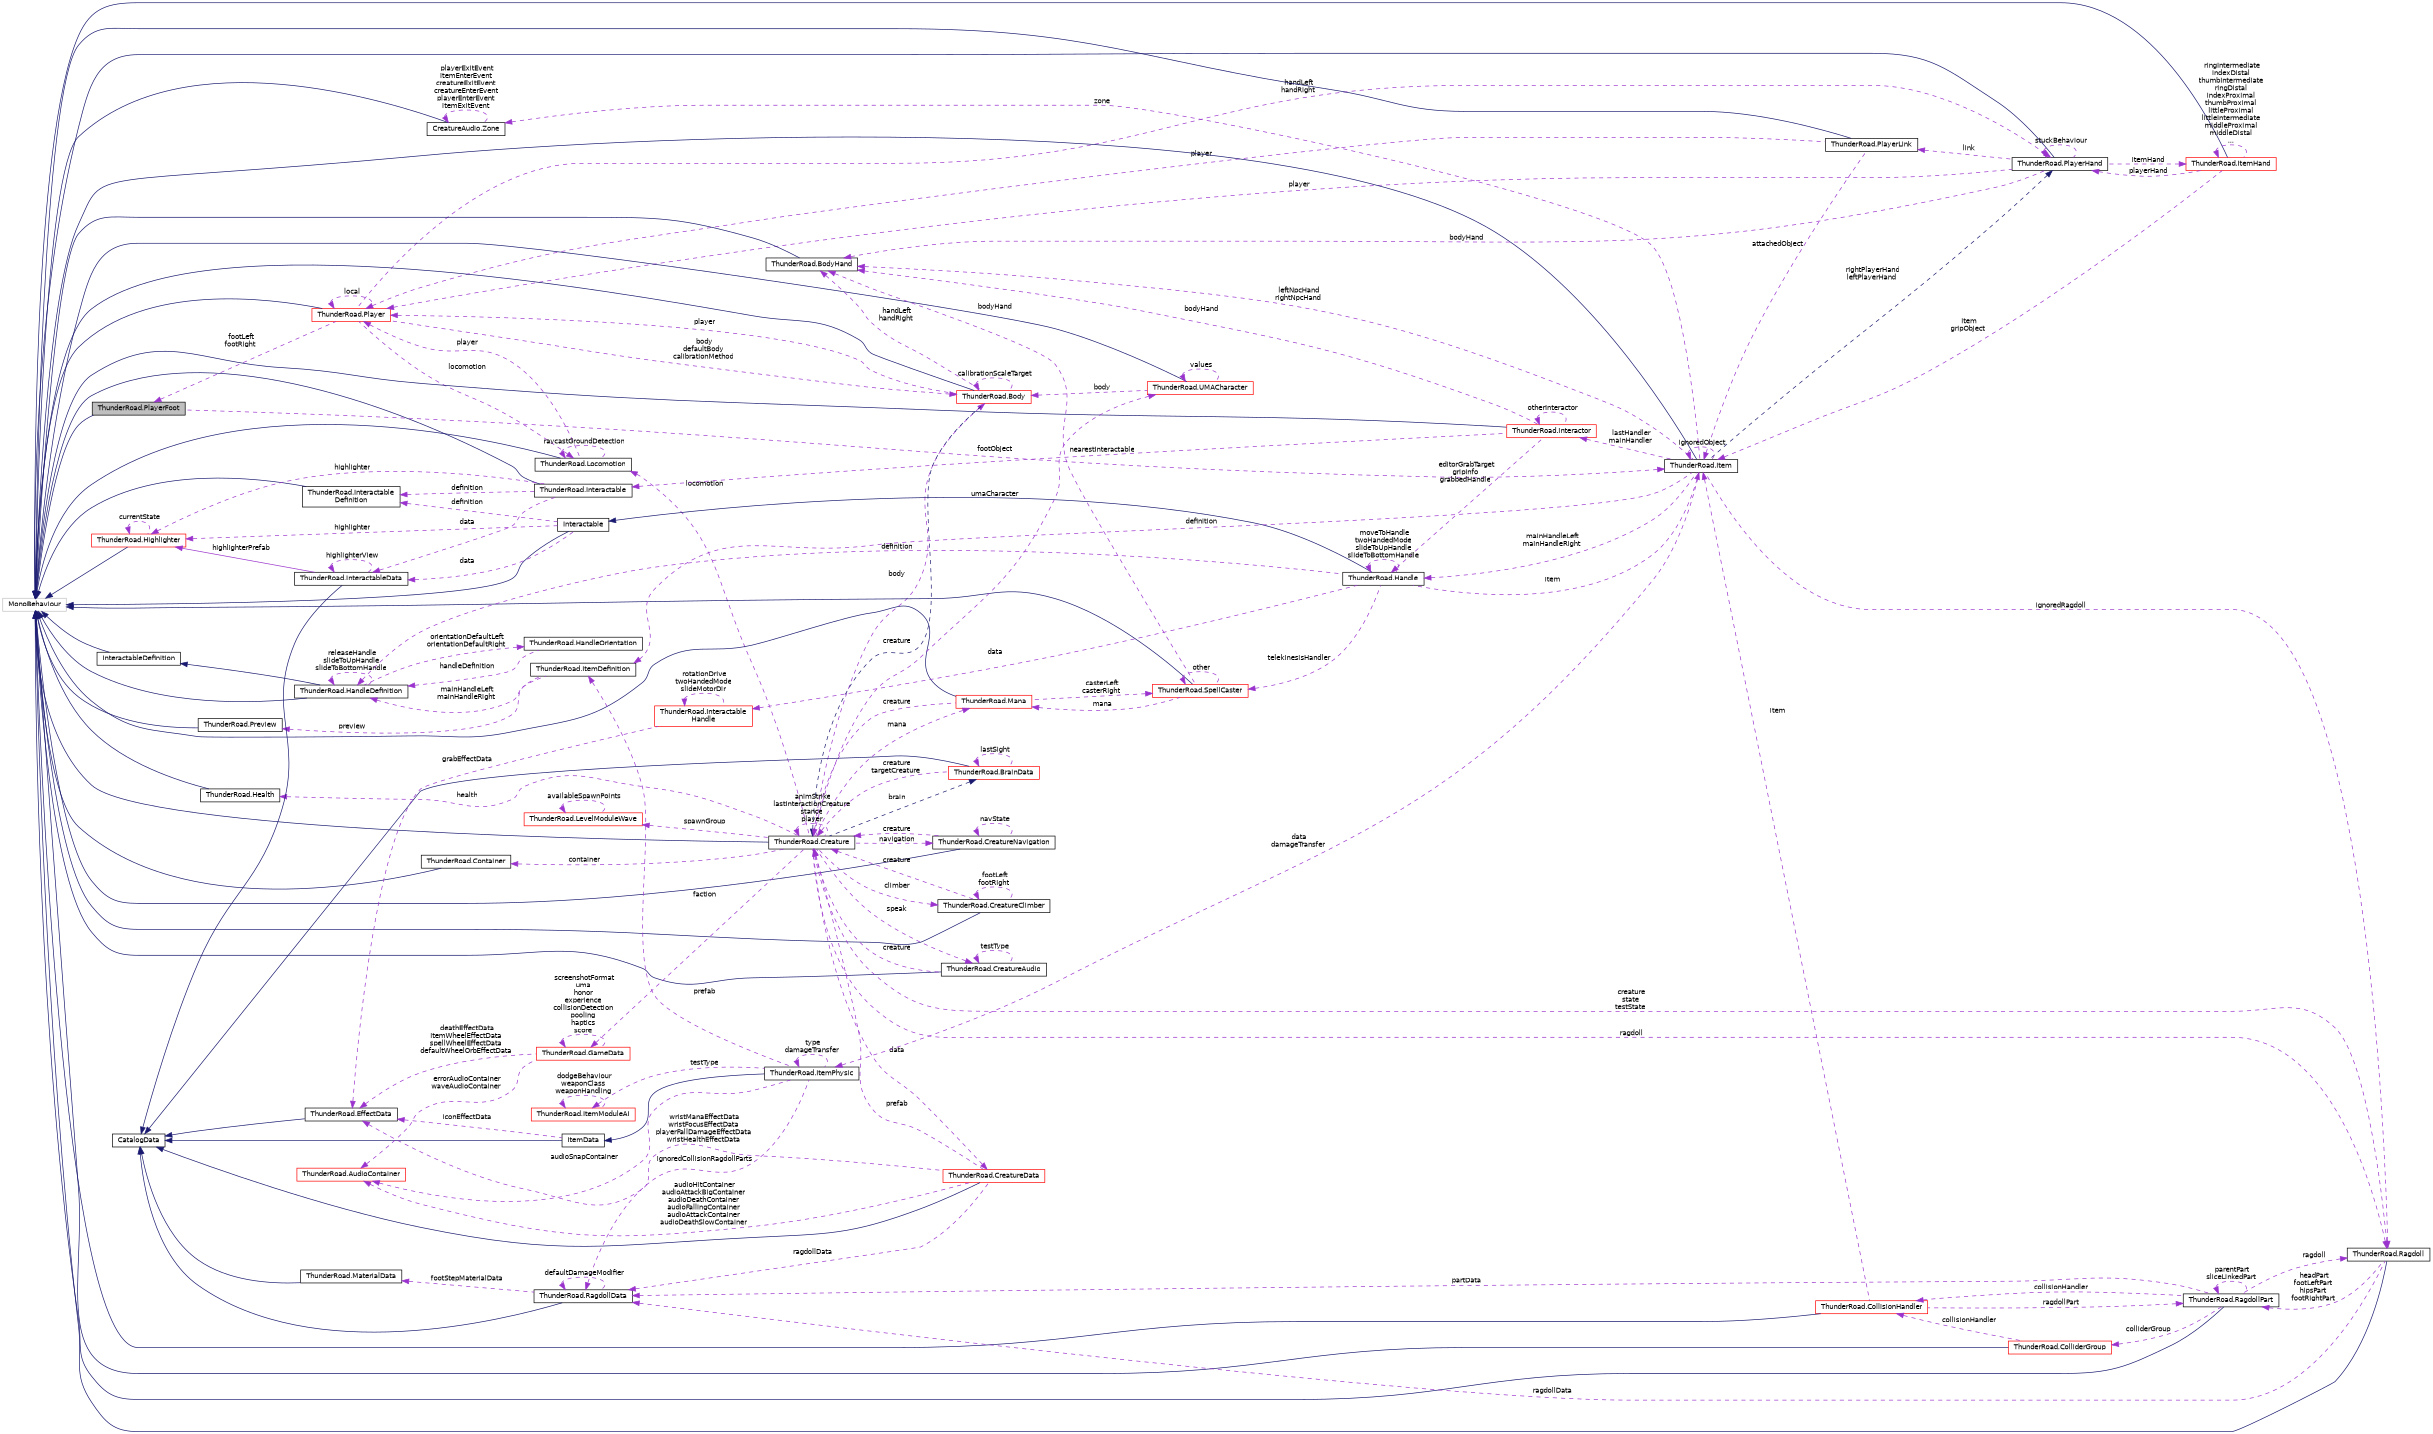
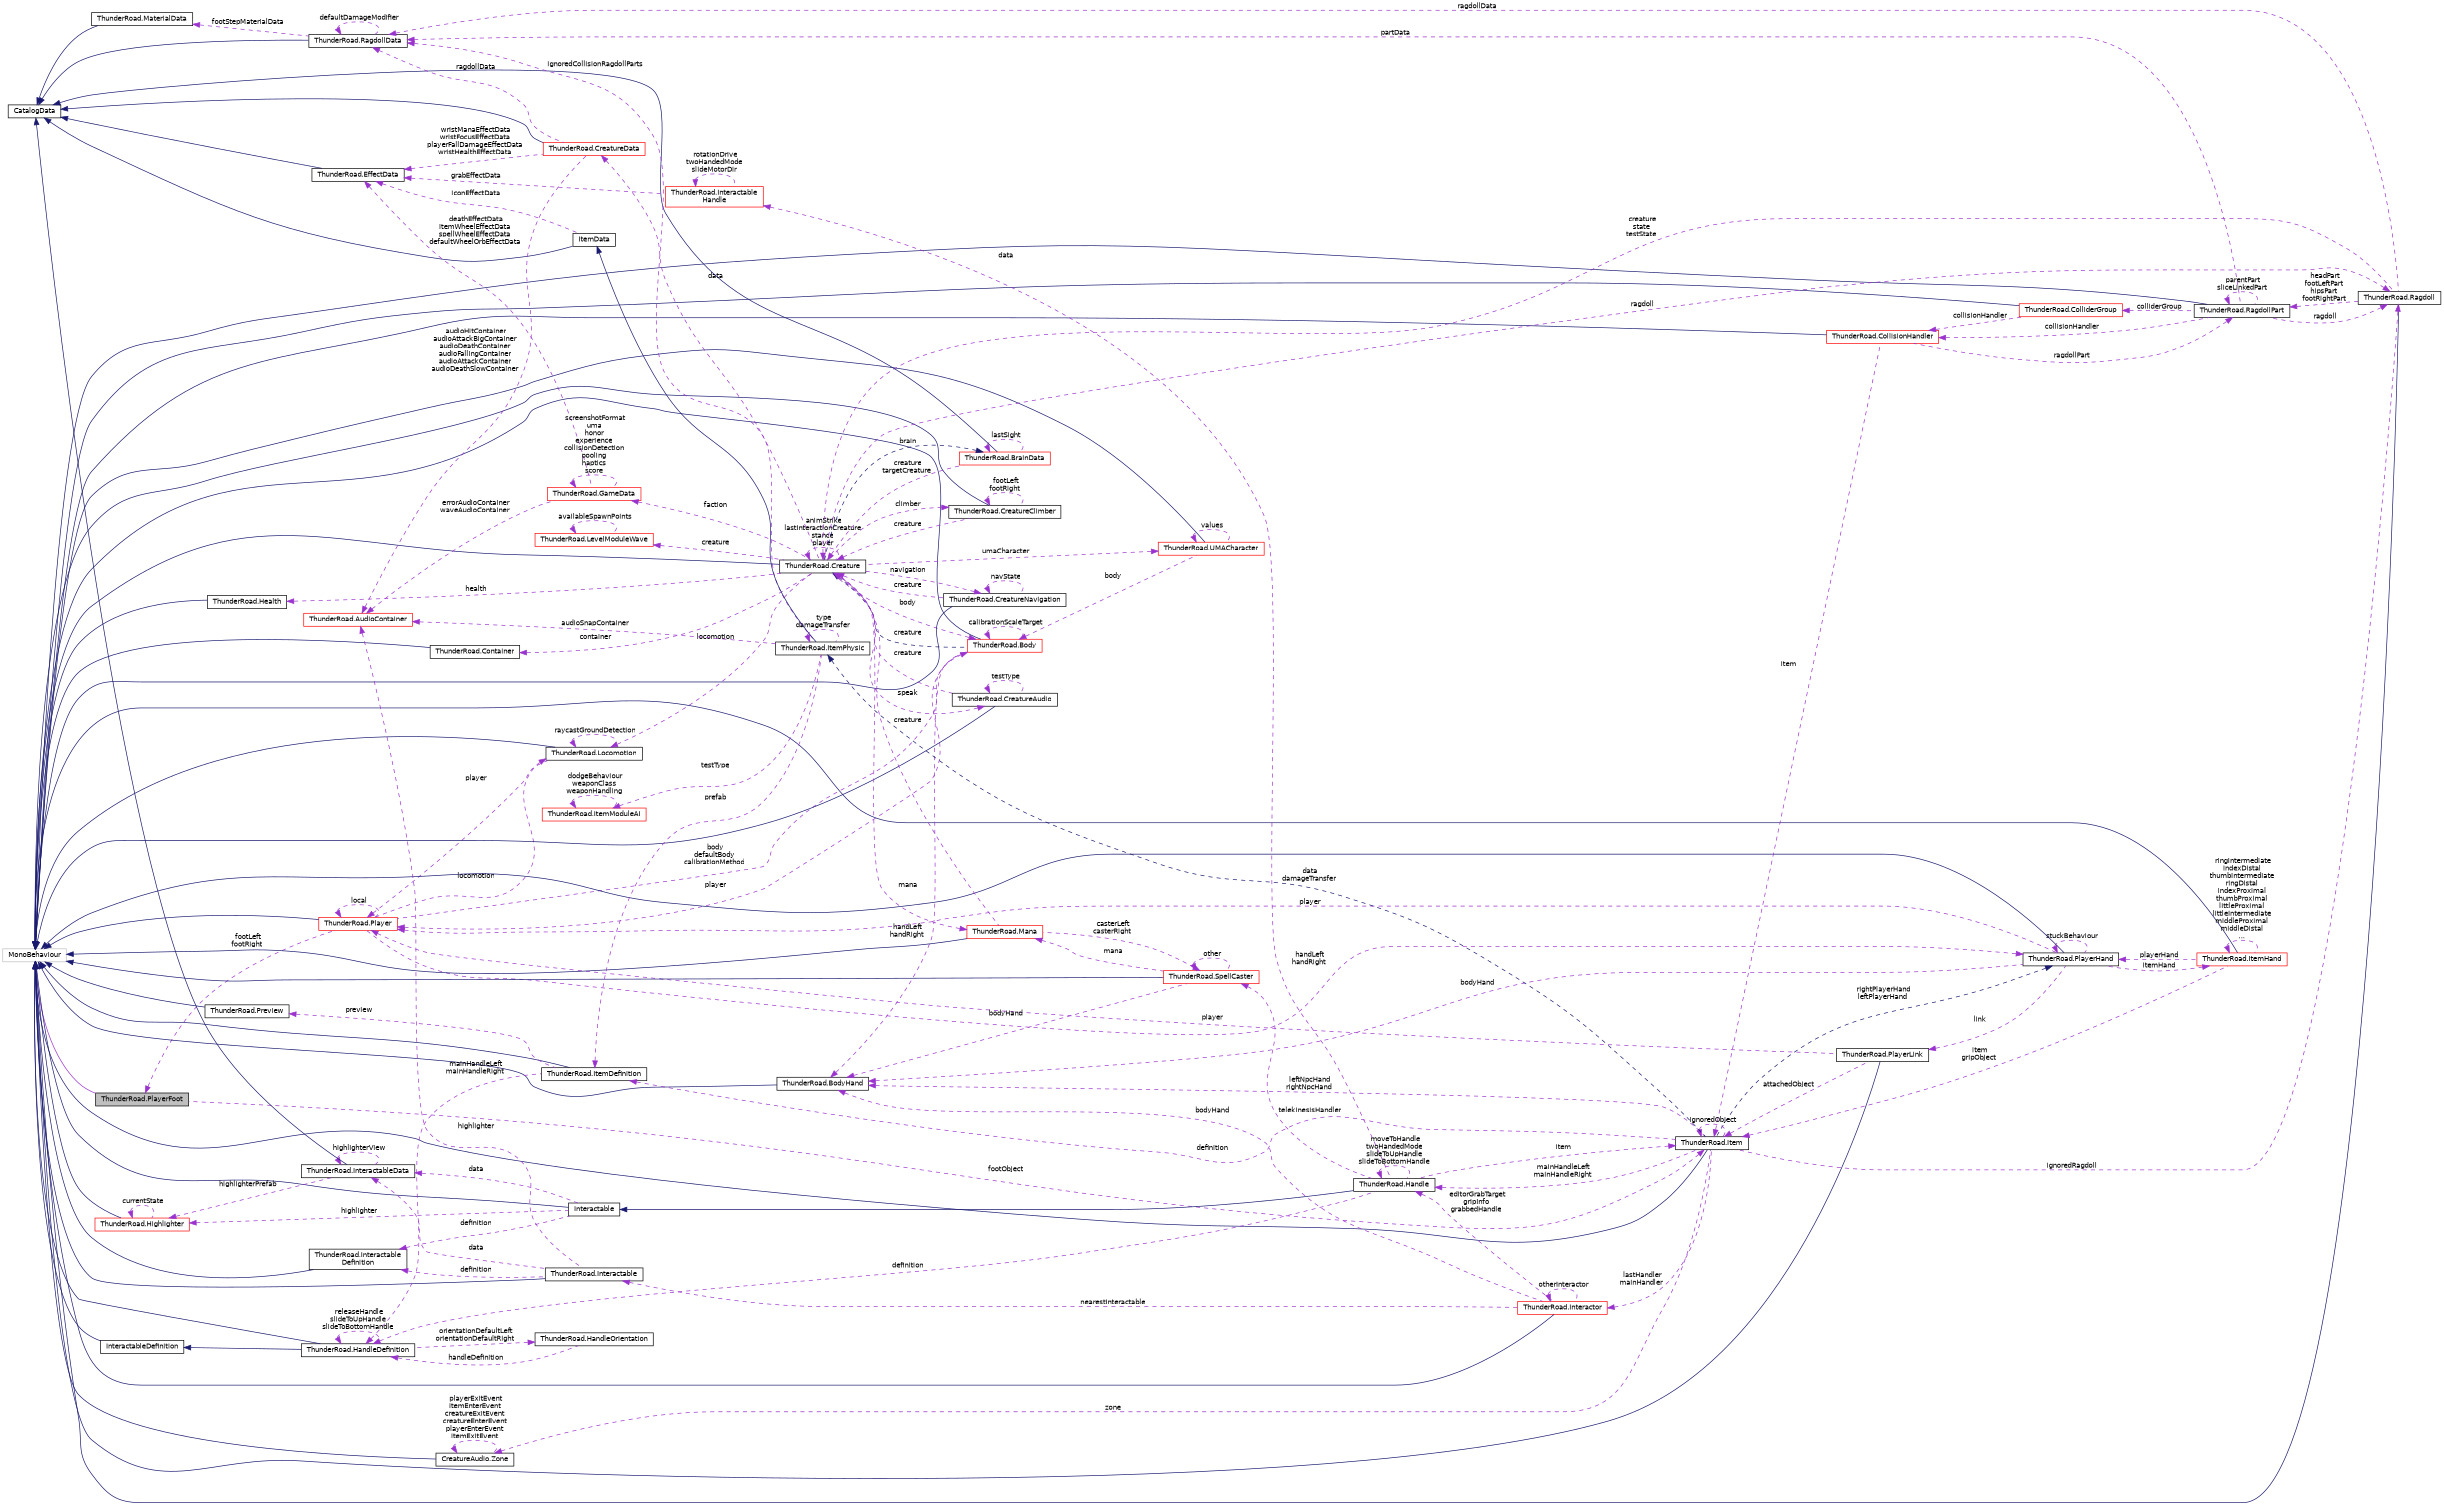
(347, 473) -> (416, 997)
(52, 497) -> (52, 1043)
(248, 560) -> (254, 1197)
(703, 822) -> (714, 543)
(1333, 847) -> (1250, 881)
none -> (299, 1034)
(861, 1045) -> none
